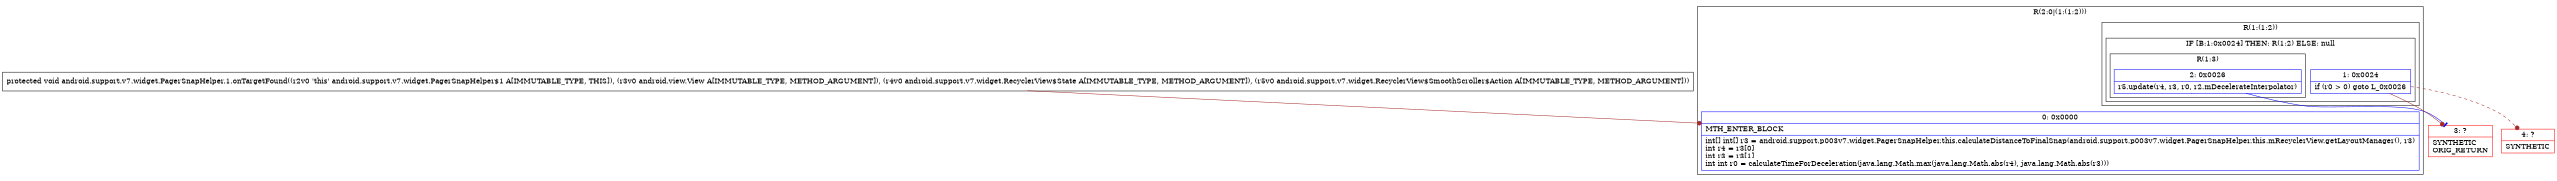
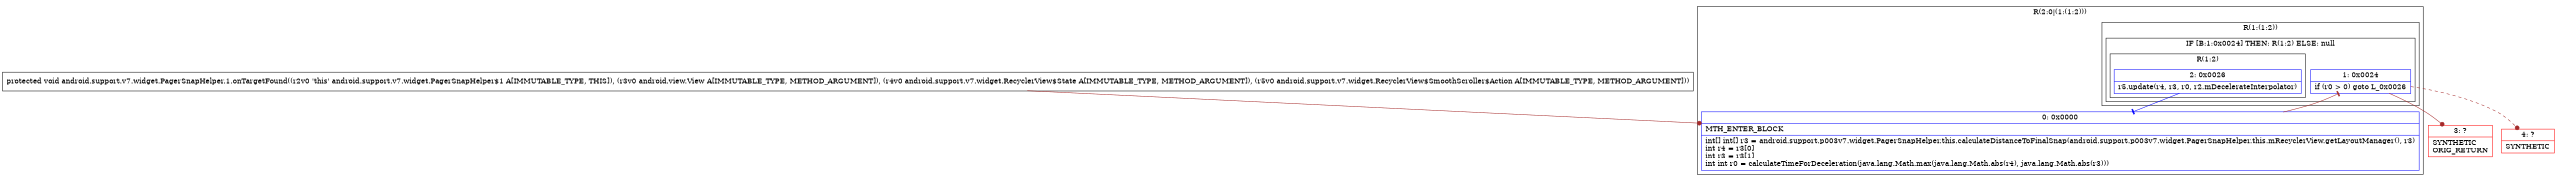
(2208, 60) -> (2208, 60)
none -> (2310, 105)
(2346, 107) -> (2157, 102)
